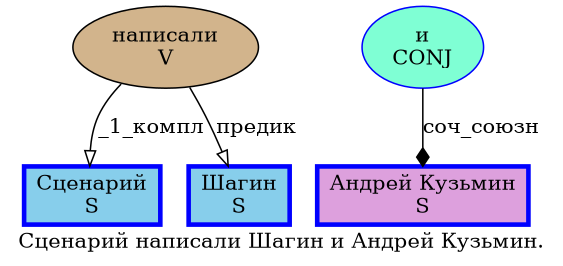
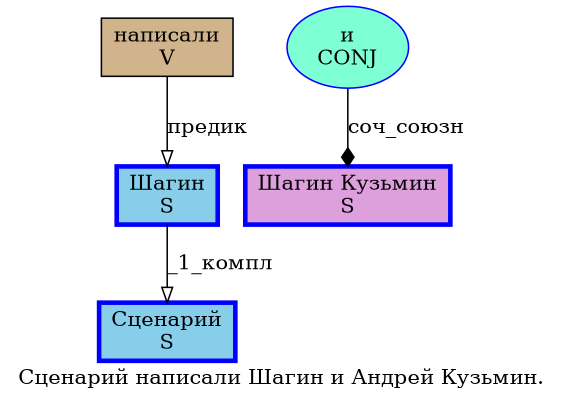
(166, 47) -> (167, 47)
(99, 114) -> (167, 256)
(423, 196) -> (348, 196)
